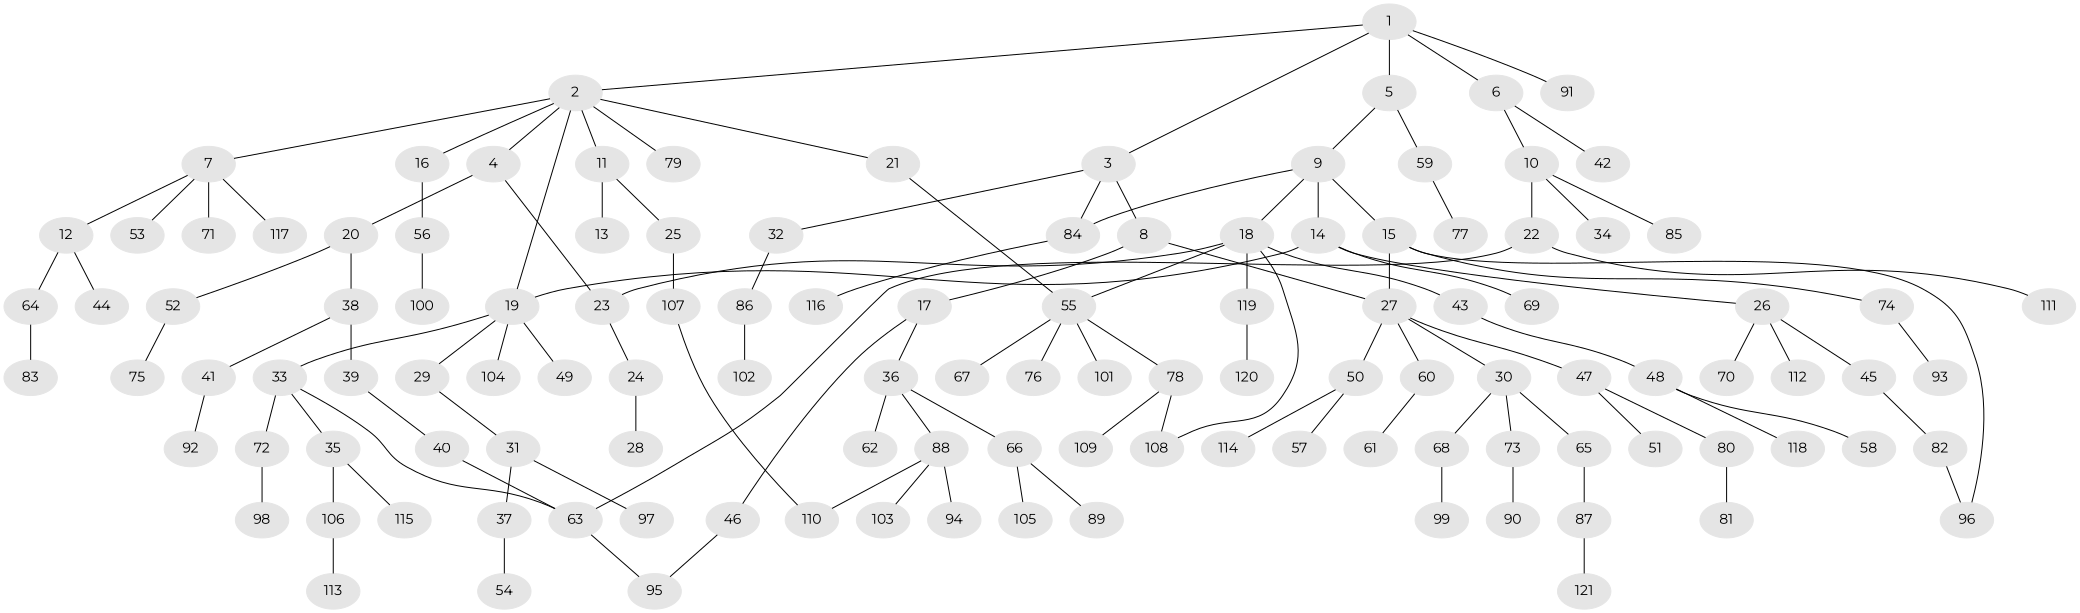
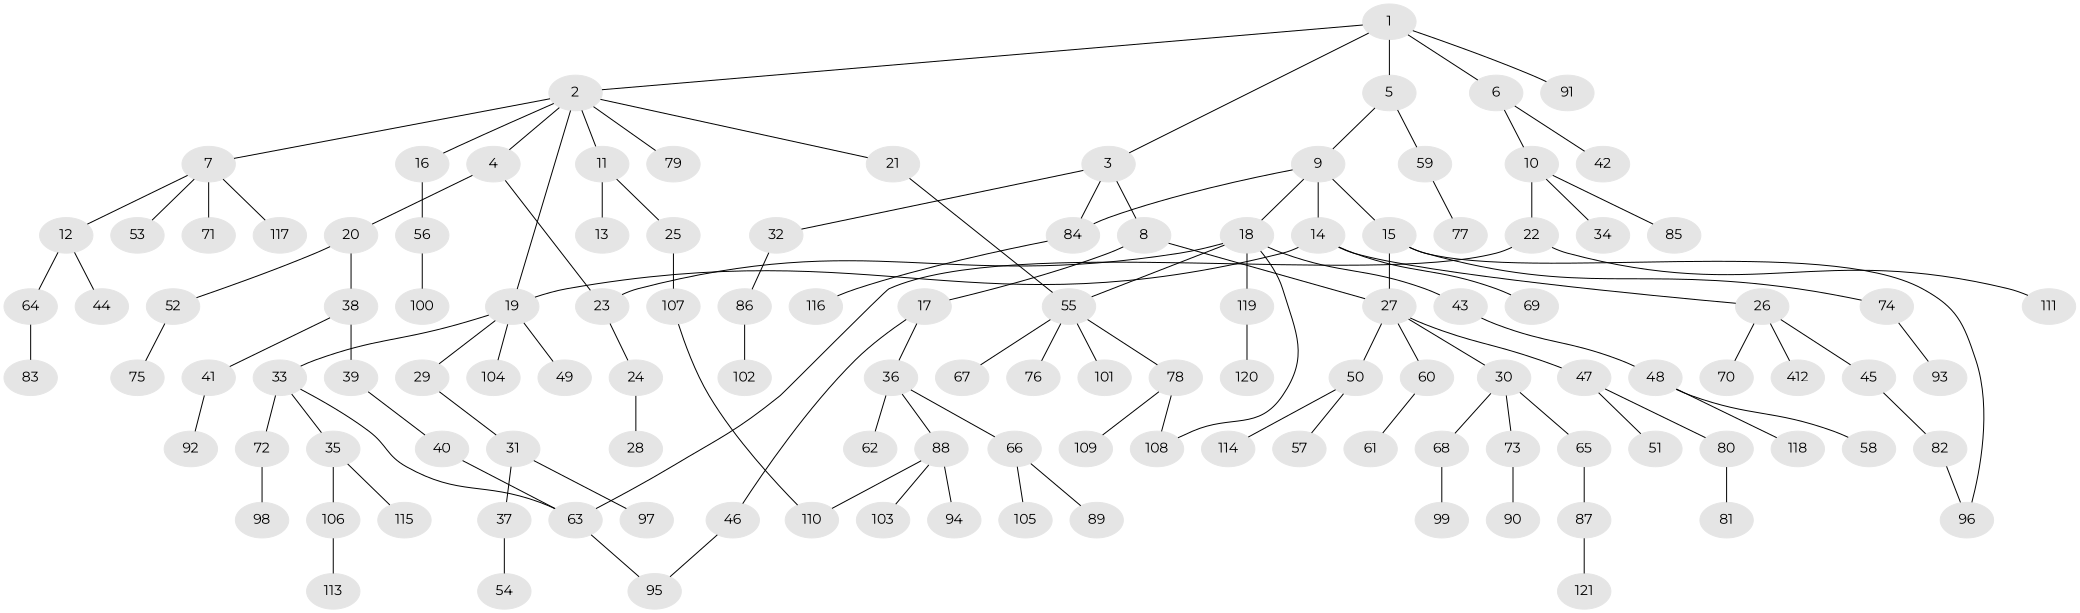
(1798, 378) -> (1798, 378)
